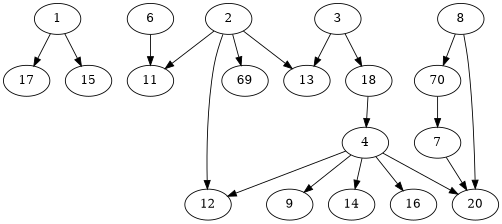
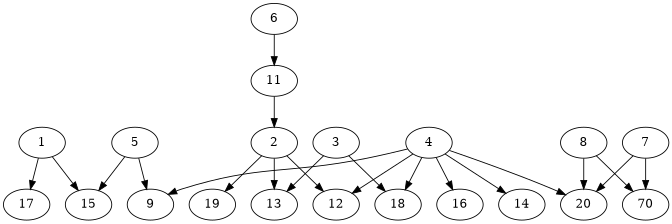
(193, 47) -> (274, 108)
(245, 81) -> (212, 205)
(367, 108) -> (416, 170)
(438, 108) -> (646, 169)
none -> (135, 143)
